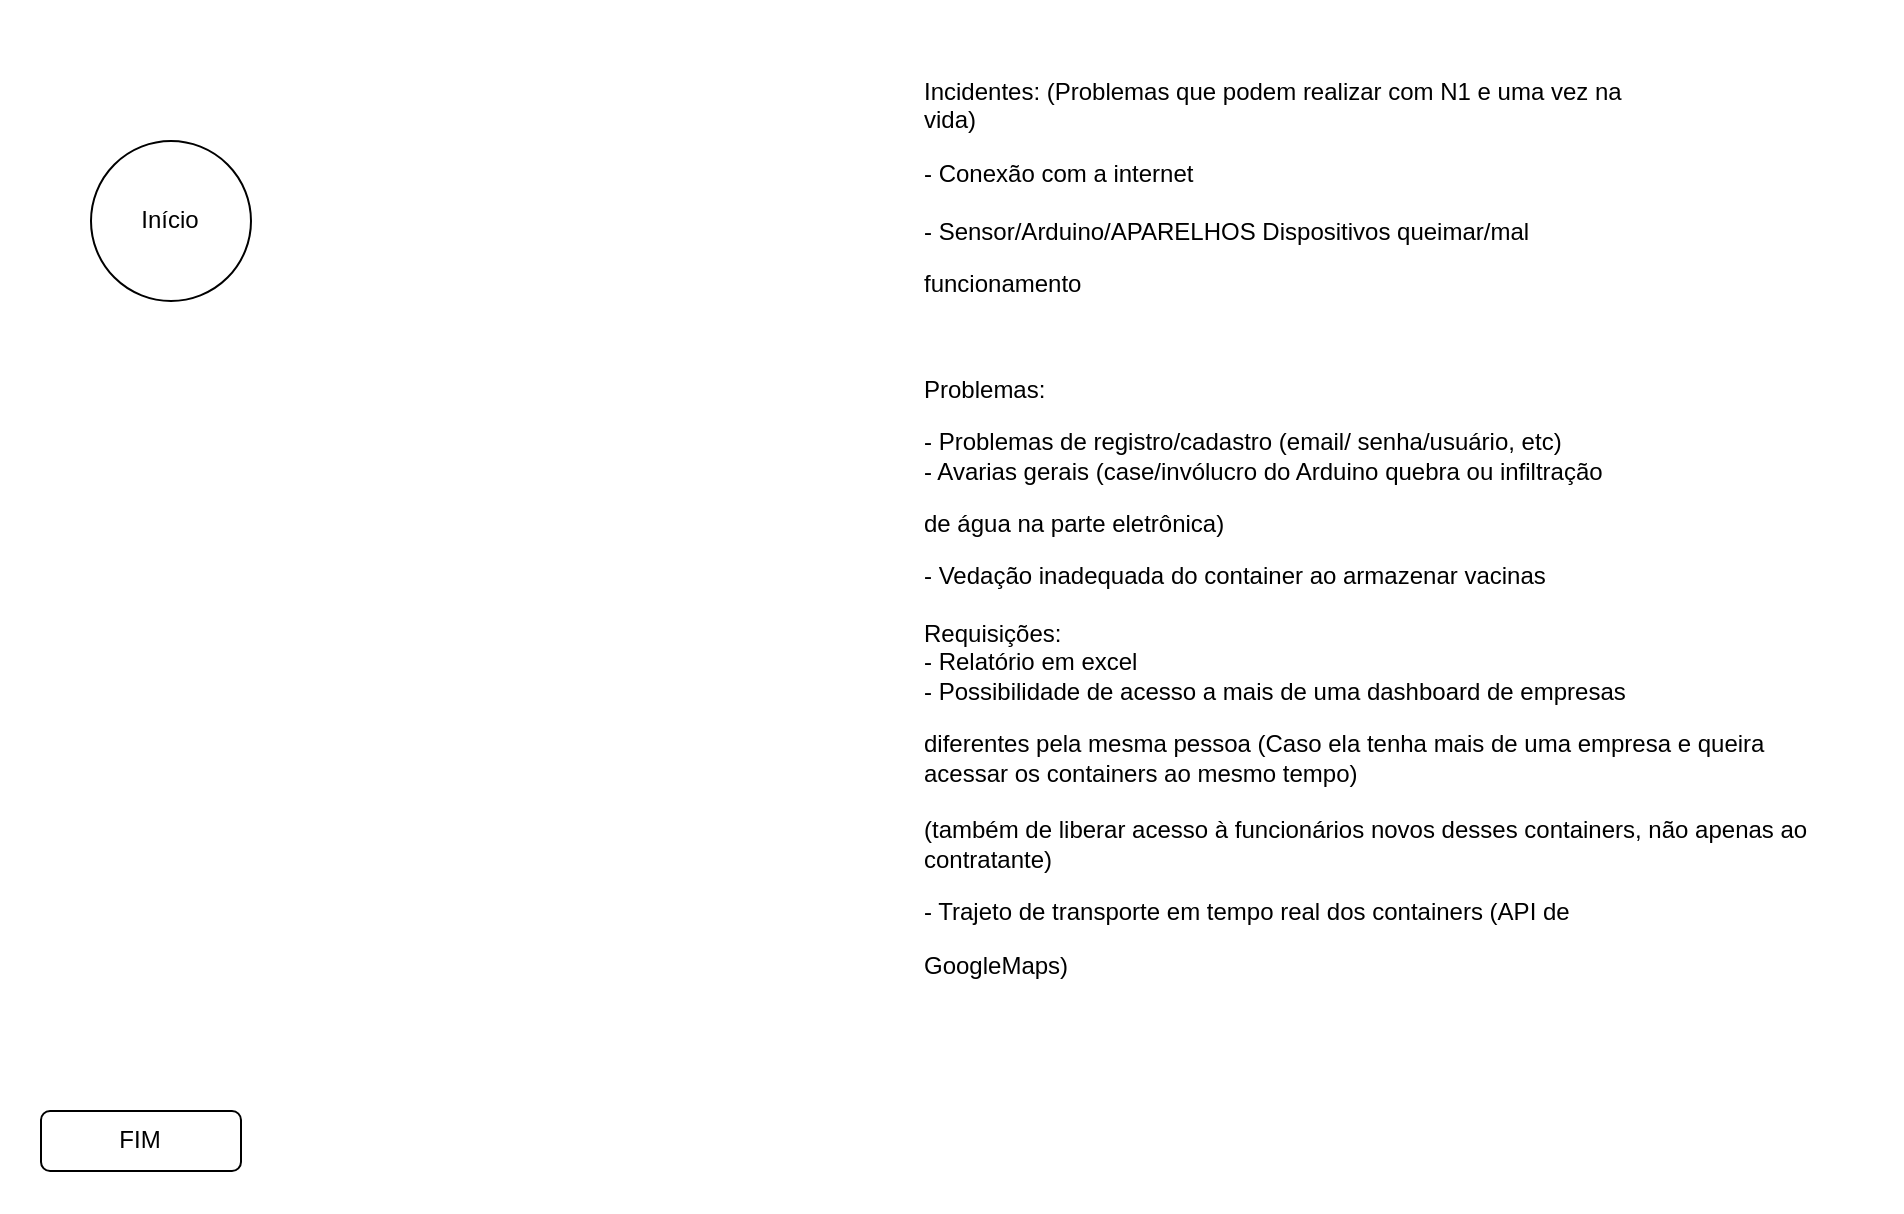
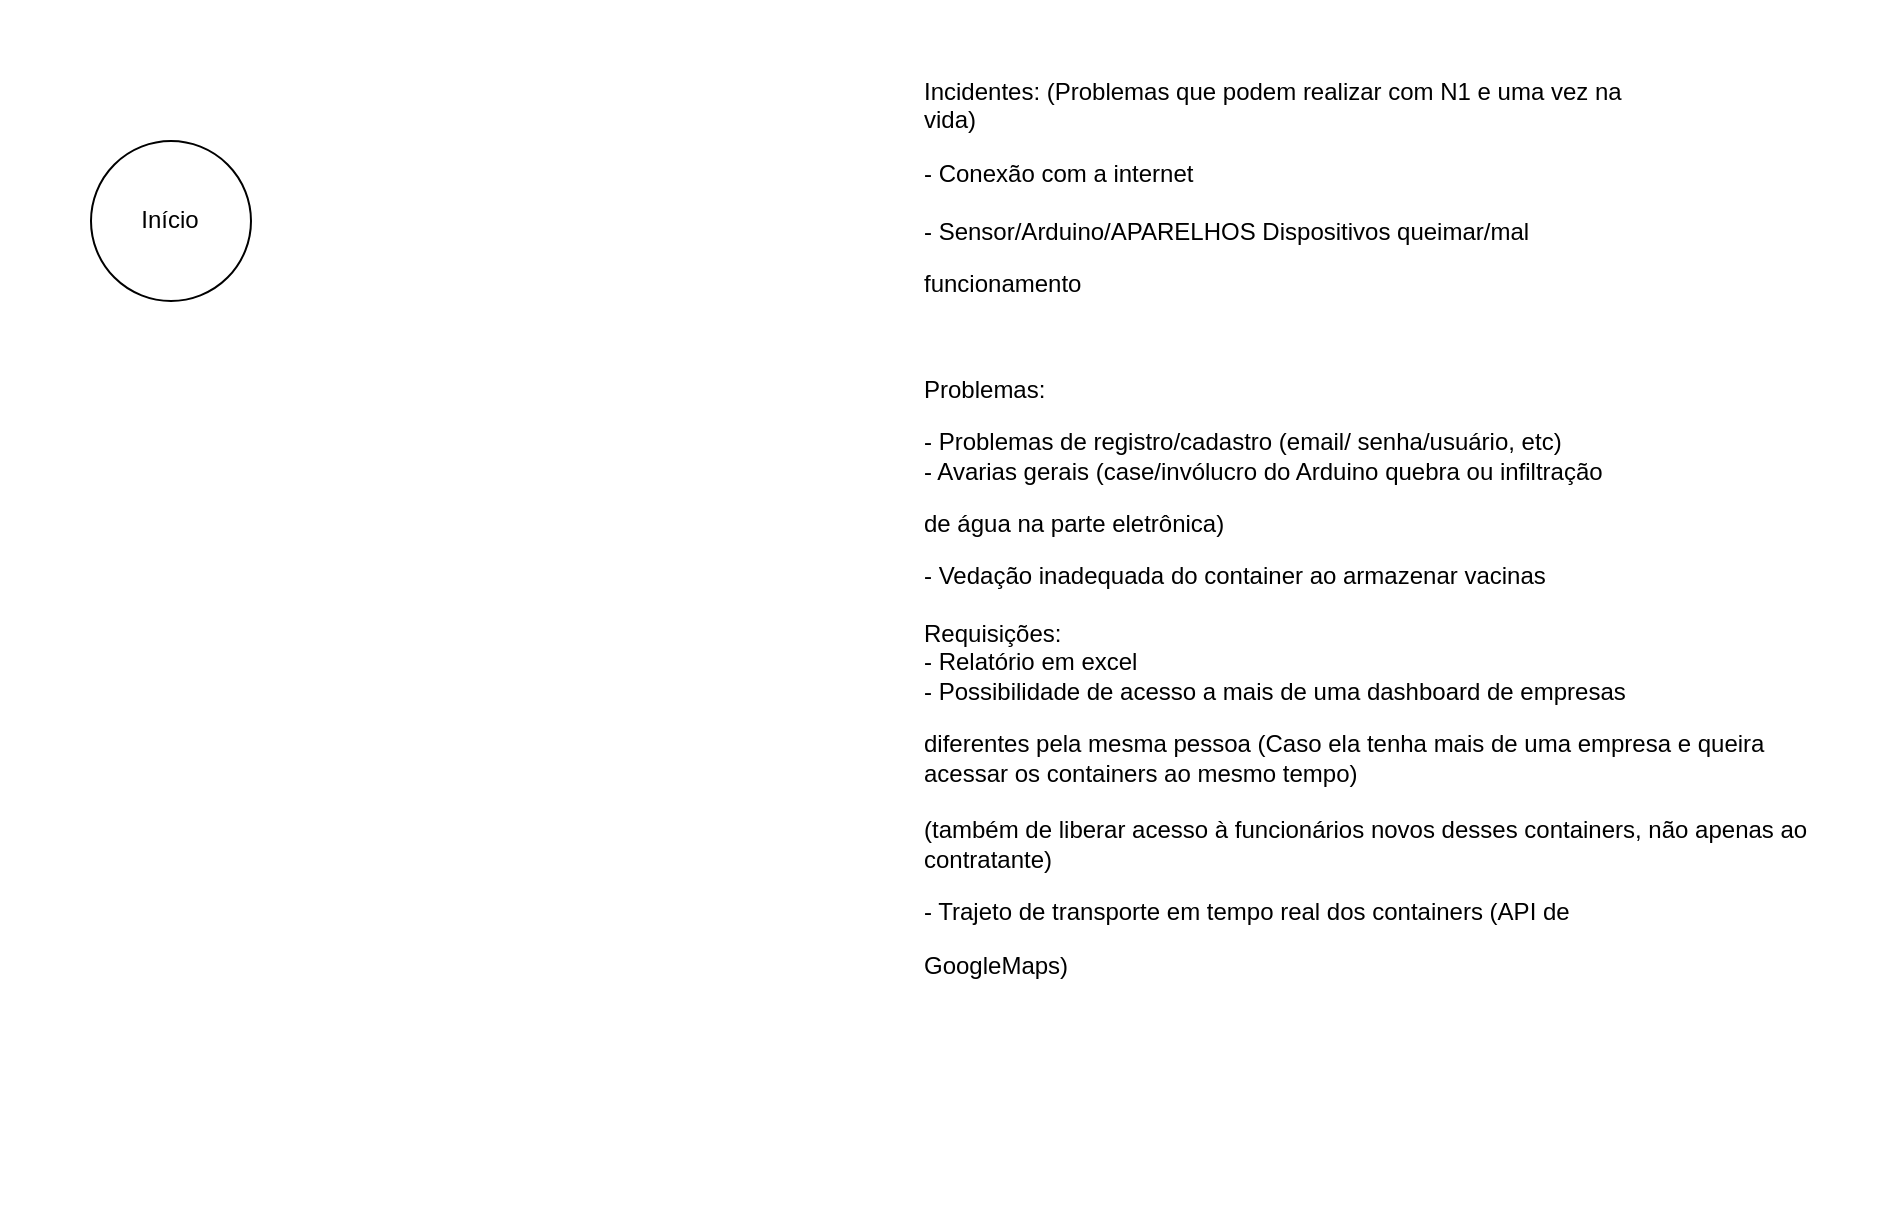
(141, 1141) -> none
